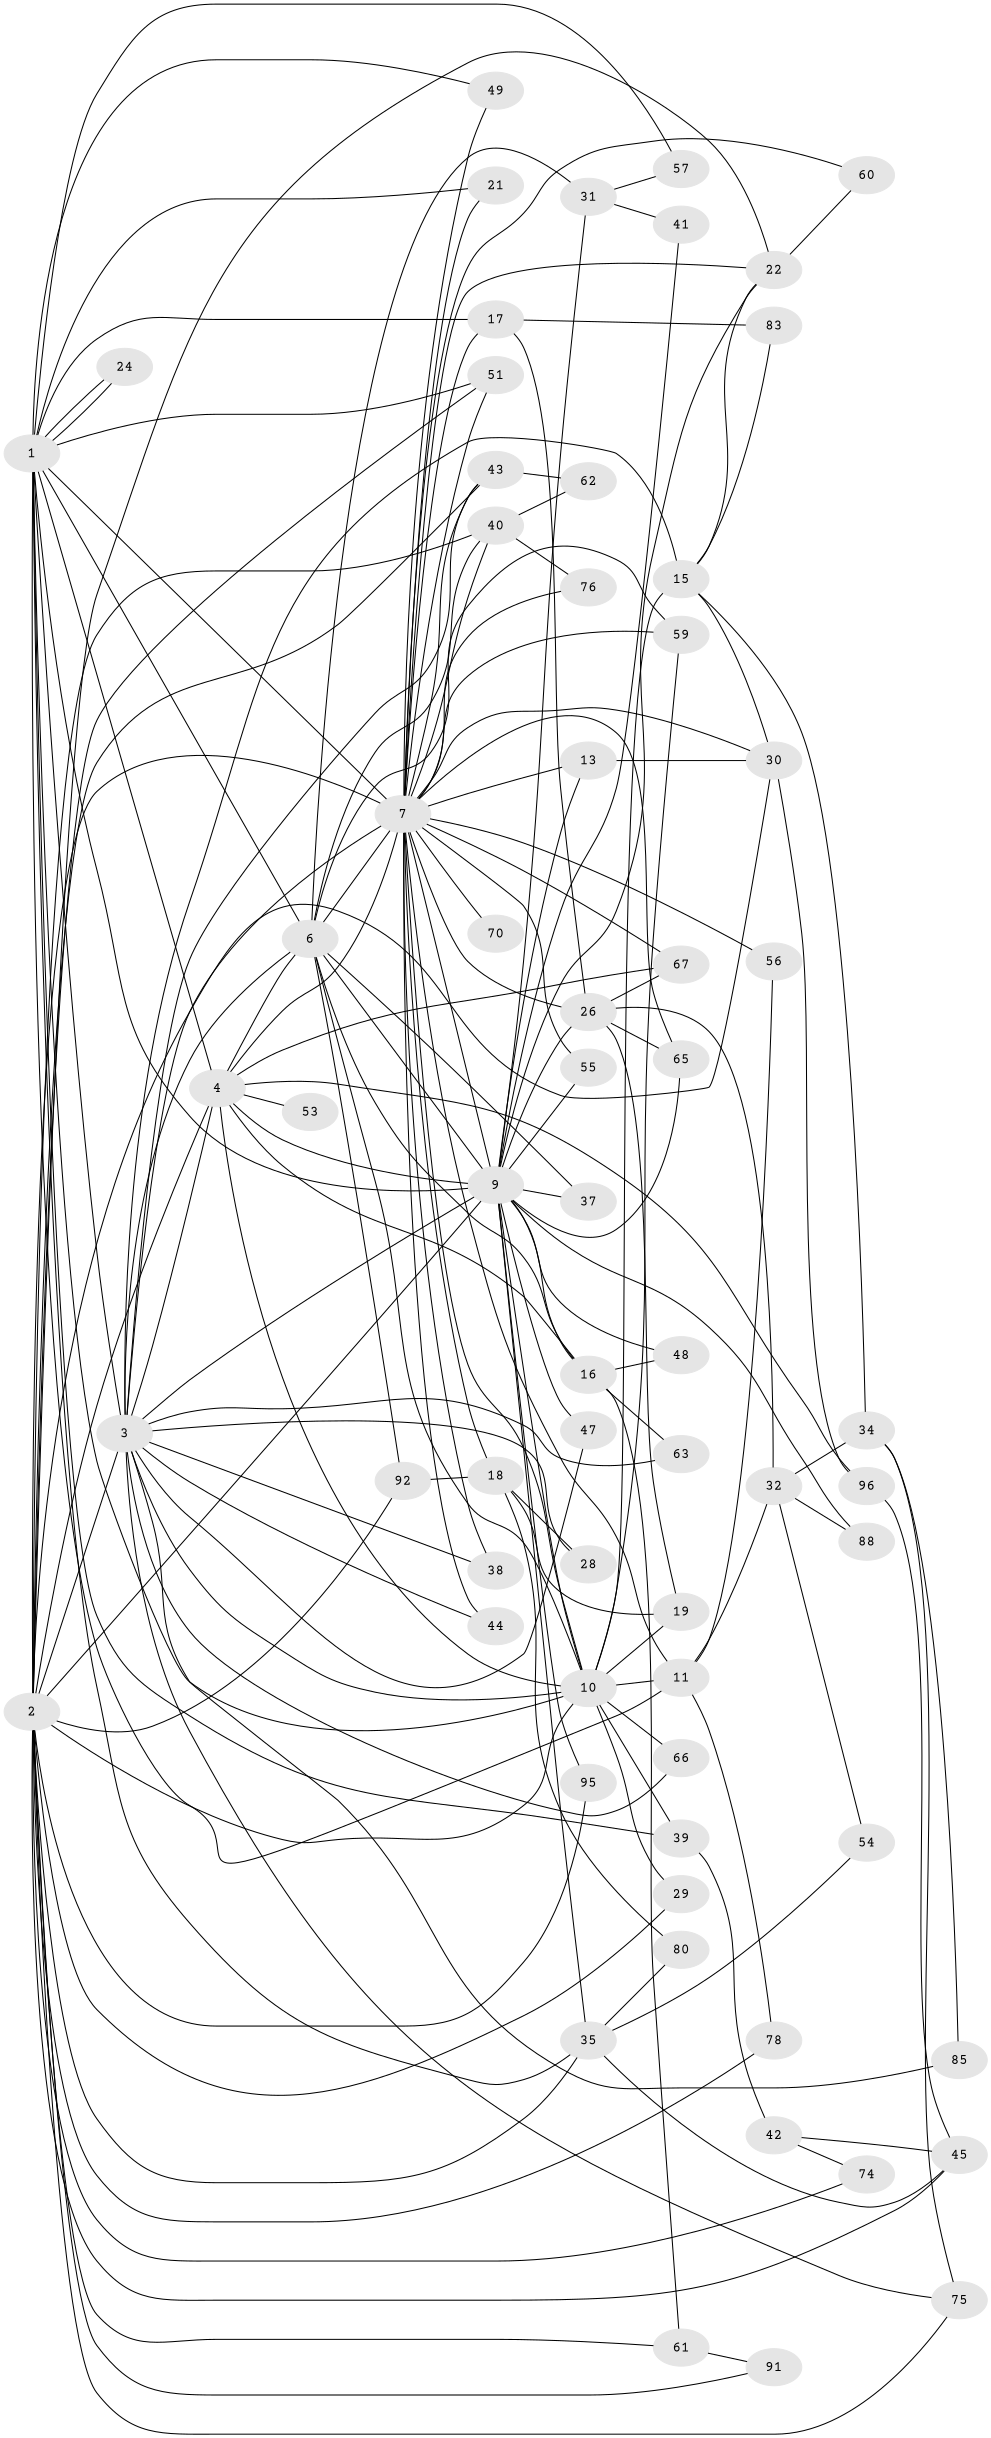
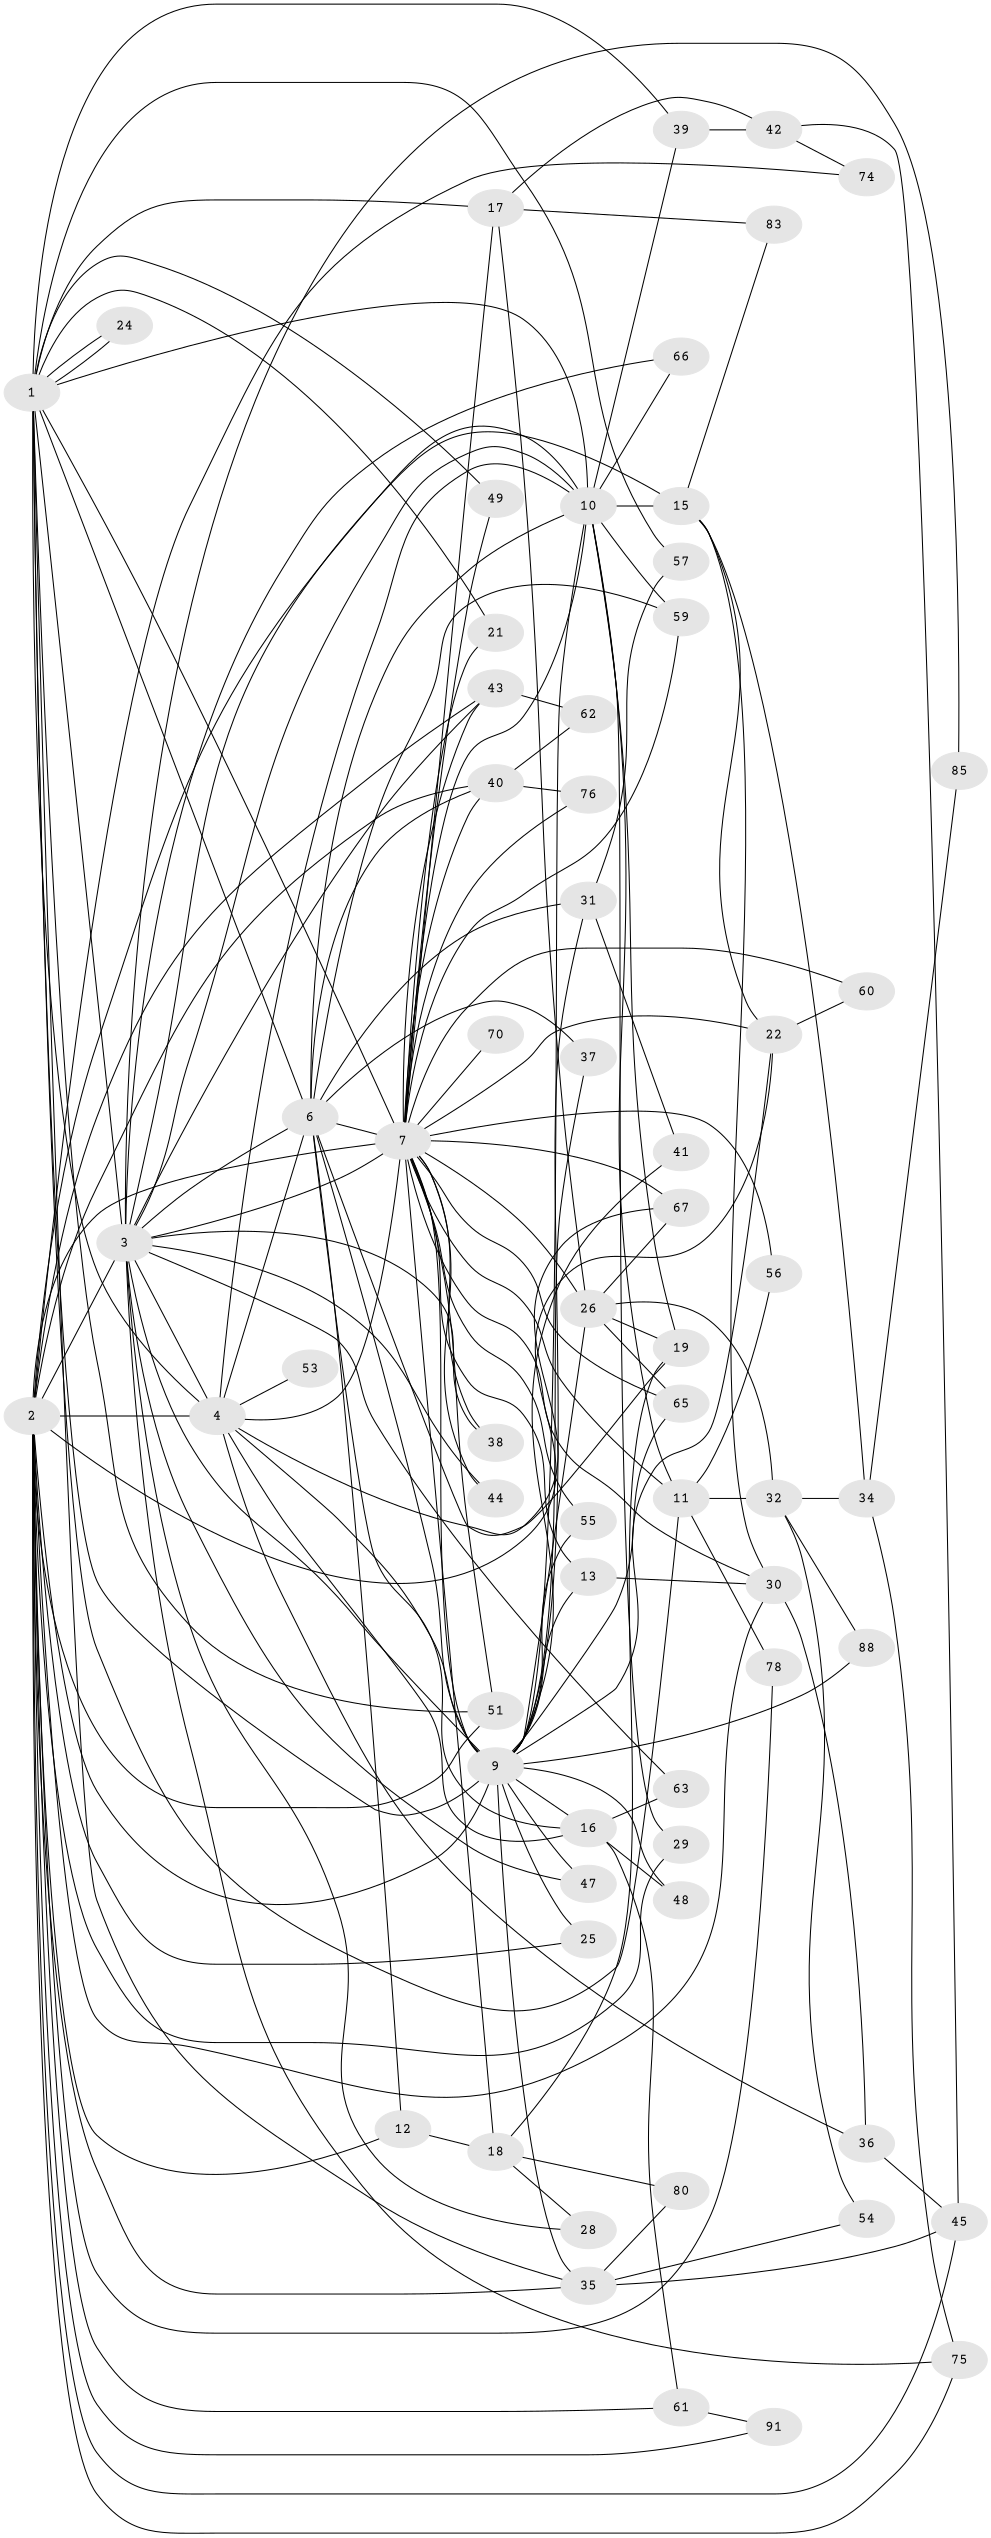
none -> (623, 114)
(403, 1481) -> (403, 2129)
(867, 1486) -> (867, 2144)
none -> (453, 1492)
(588, 1783) -> (588, 1939)
